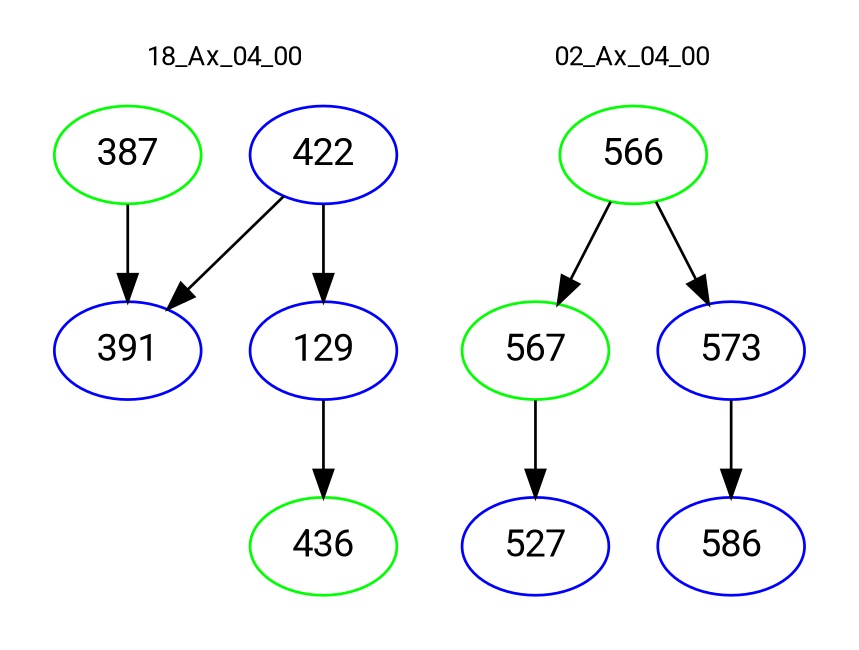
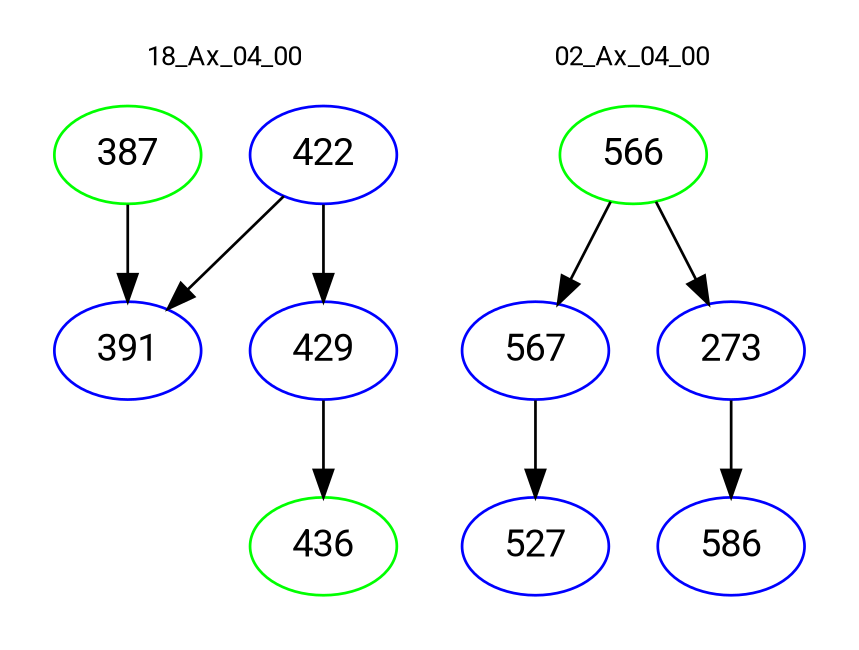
(323, 351) -> (323, 351)
(535, 351) -> (535, 351)
(731, 351) -> (731, 351)
